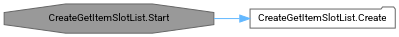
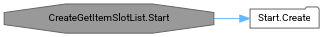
(323, 19) -> (285, 19)
